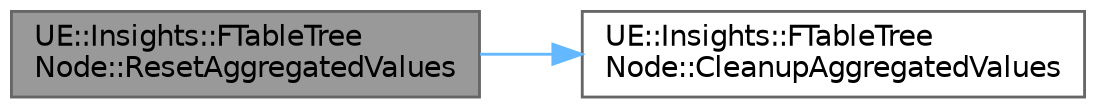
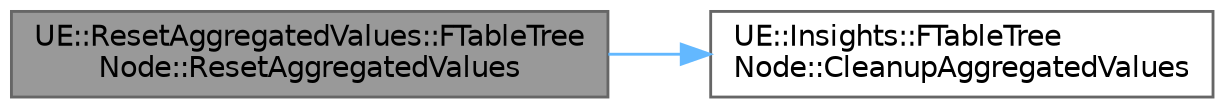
(245, 54) -> (310, 54)
